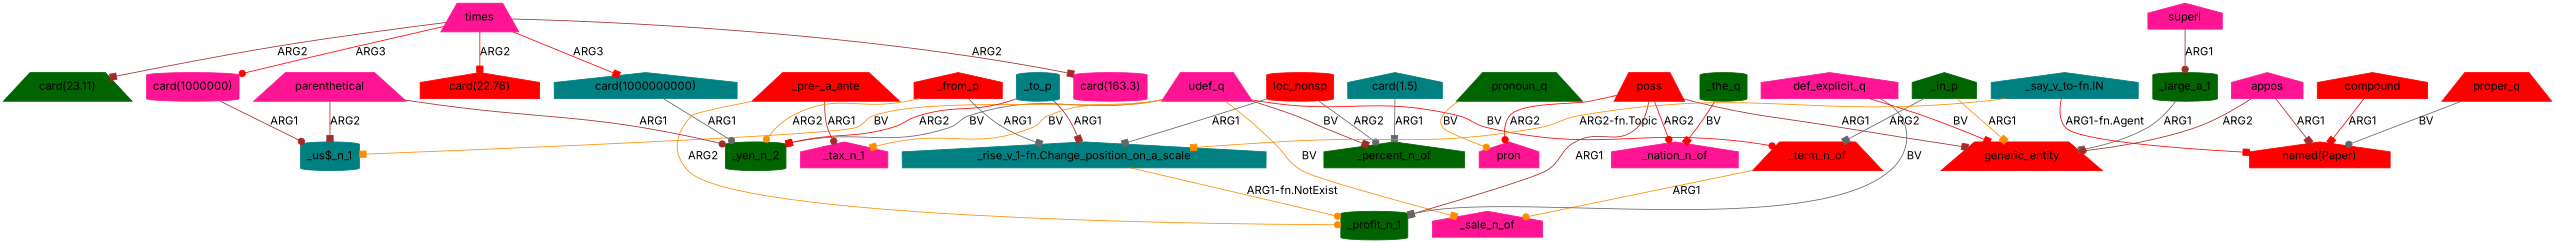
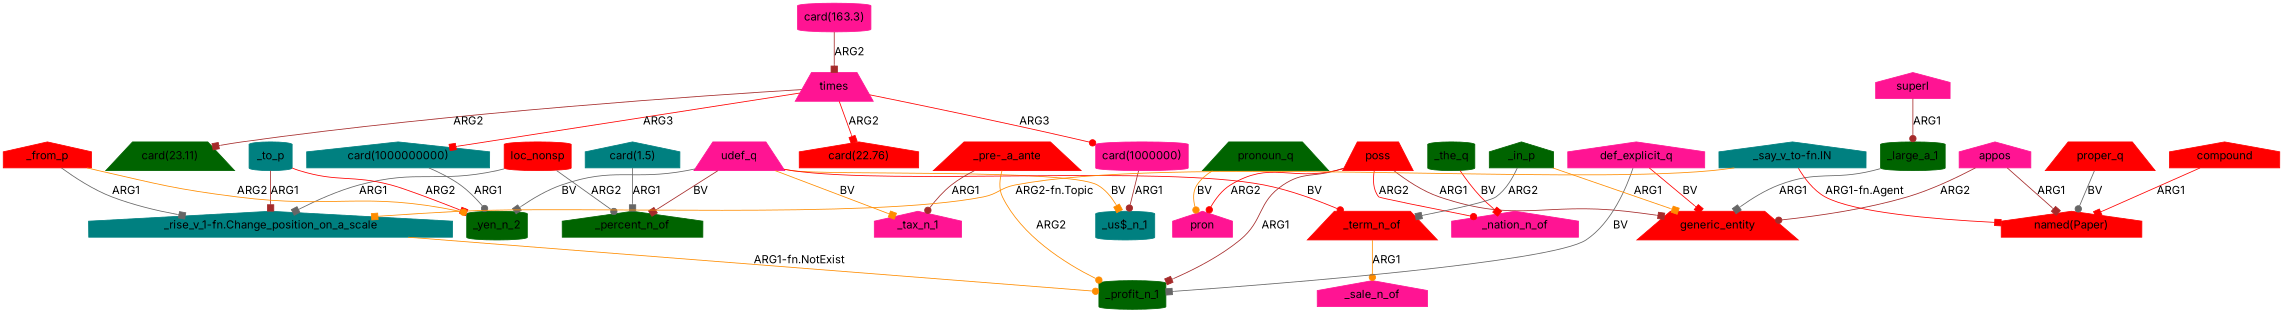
(790, 35) -> (834, 48)
(330, 87) -> none
(1325, 179) -> none
